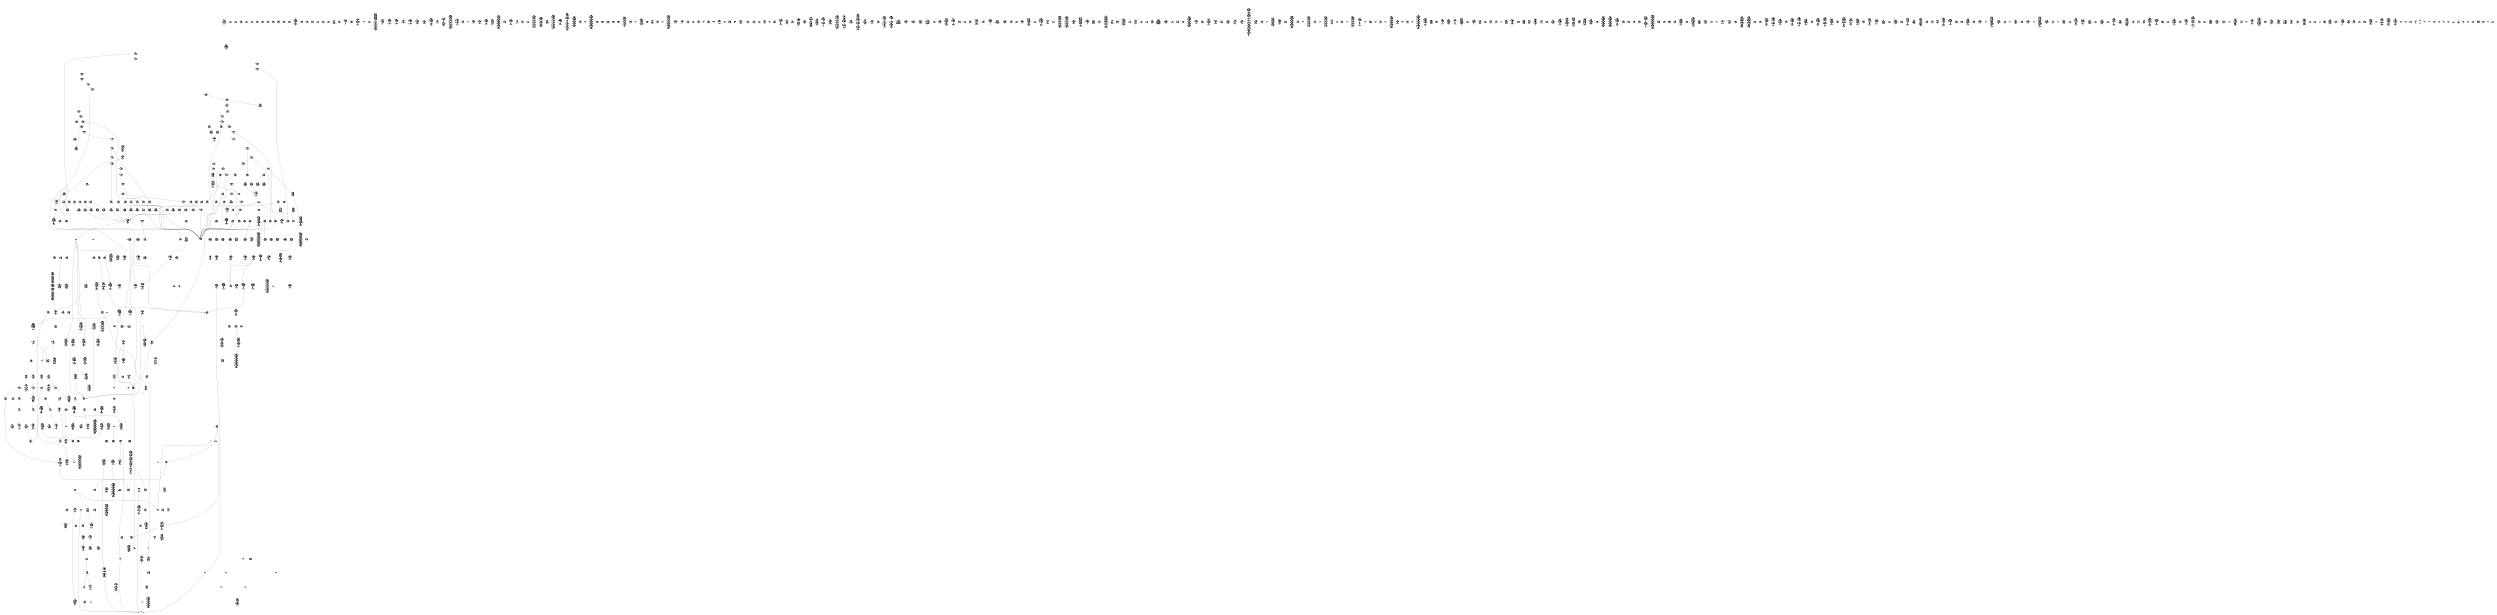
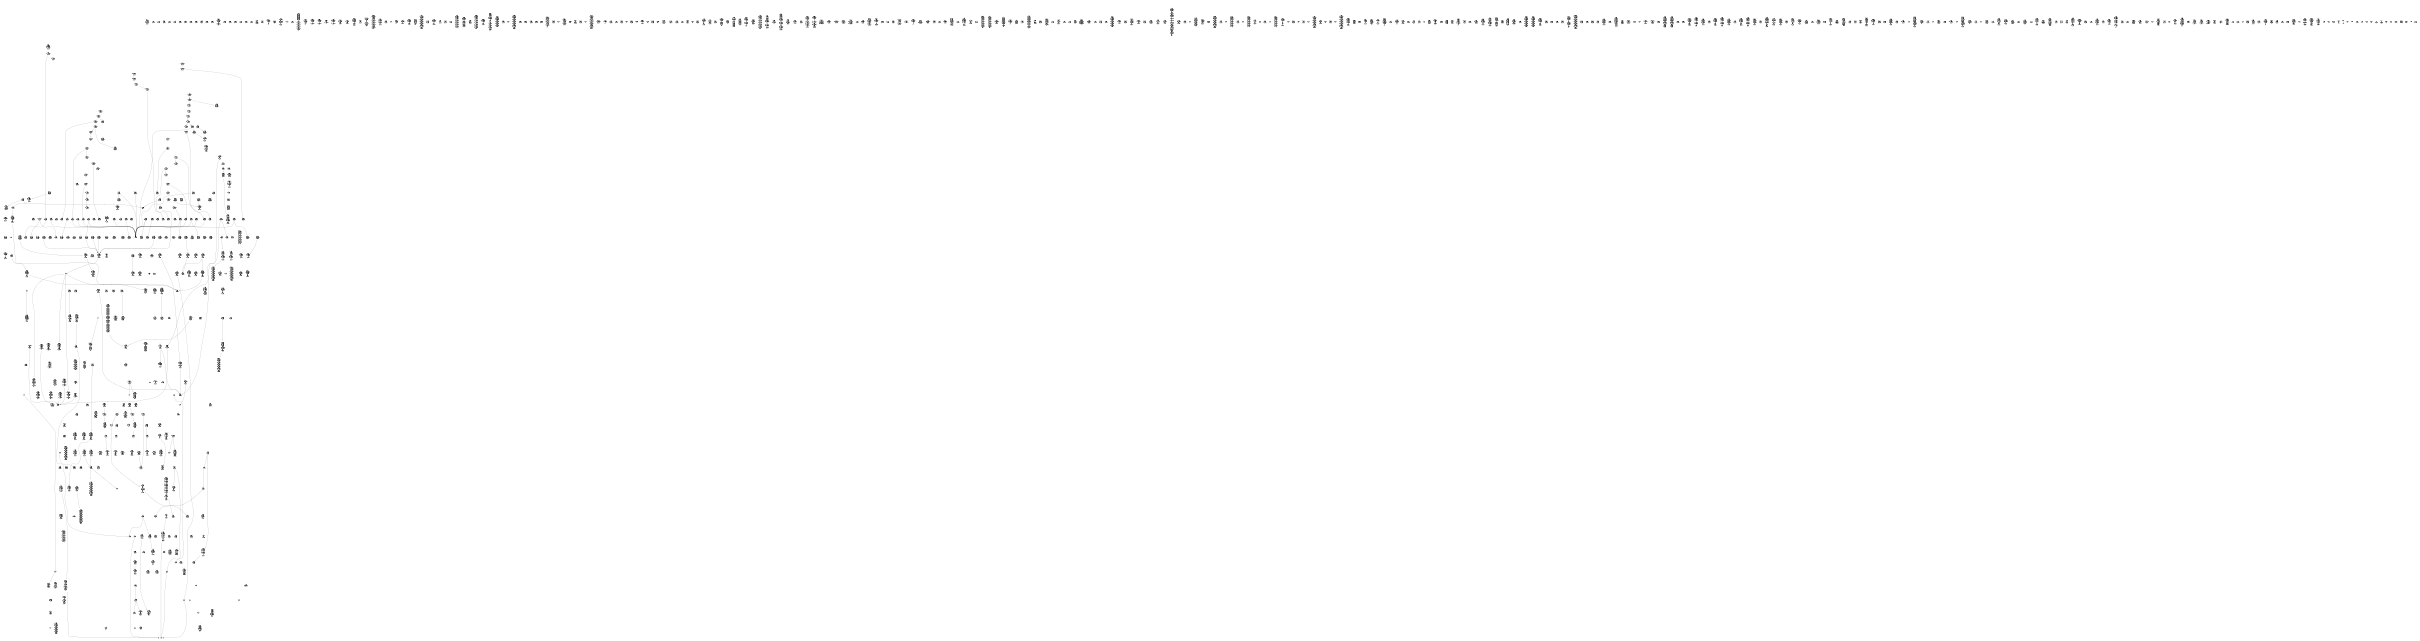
(221, 587) -> none
